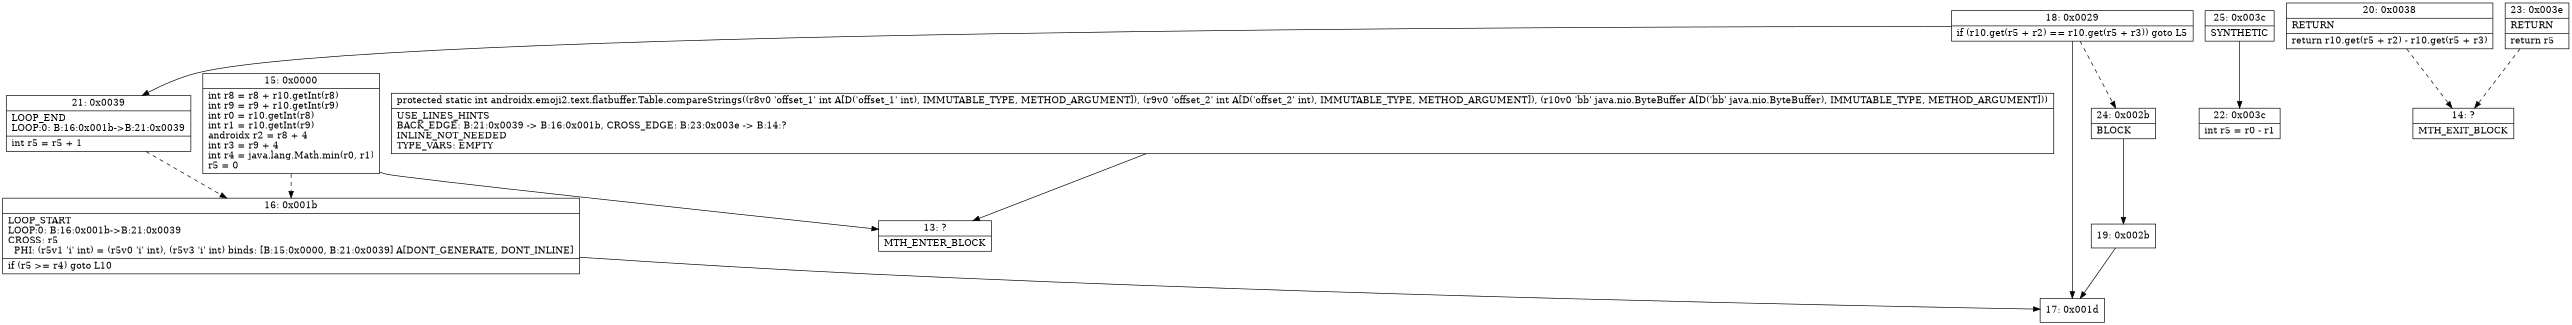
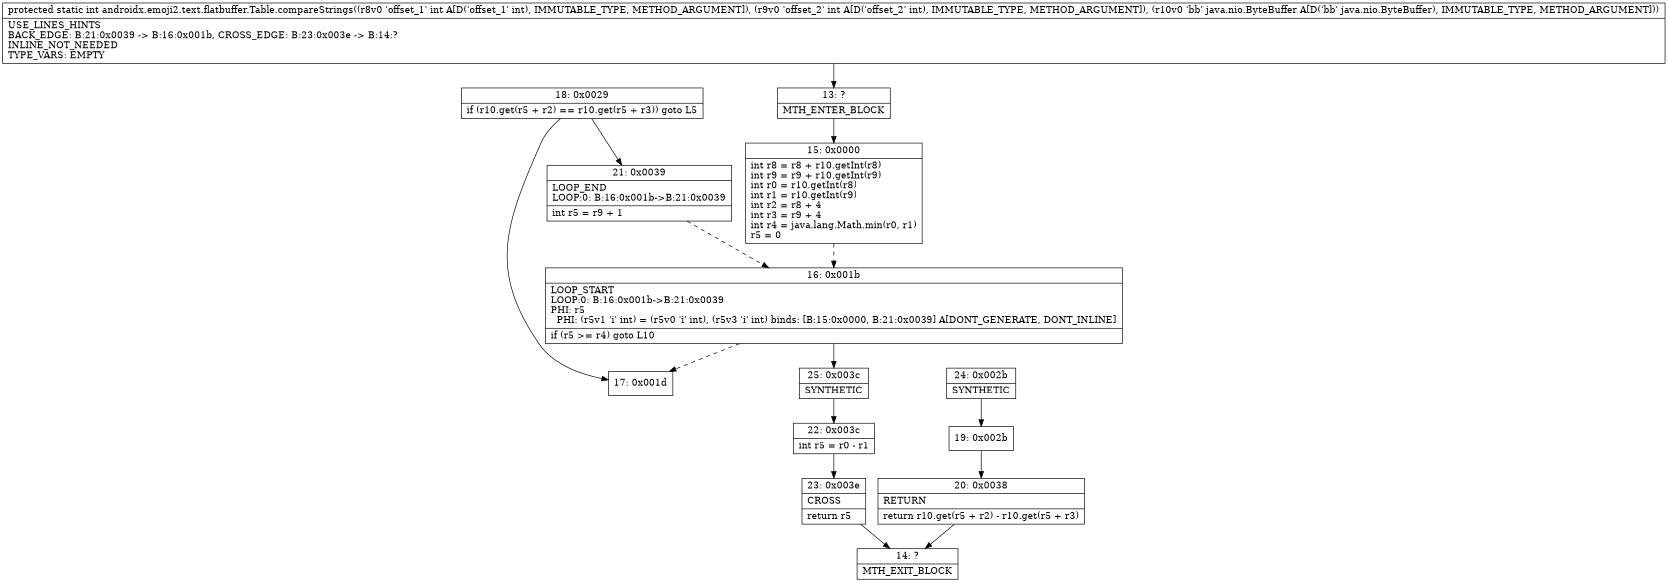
(2532, 26) -> (825, 501)
(2096, 72) -> none
(2427, 76) -> (942, 534)
(2499, 76) -> (873, 534)
(2114, 131) -> (981, 391)
(258, 136) -> (786, 205)
(47, 143) -> (588, 213)
(625, 202) -> (834, 127)
(35, 241) -> (570, 310)
(2100, 270) -> (981, 461)
(1306, 291) -> (708, 356)
none -> (834, 352)
none -> (834, 463)
